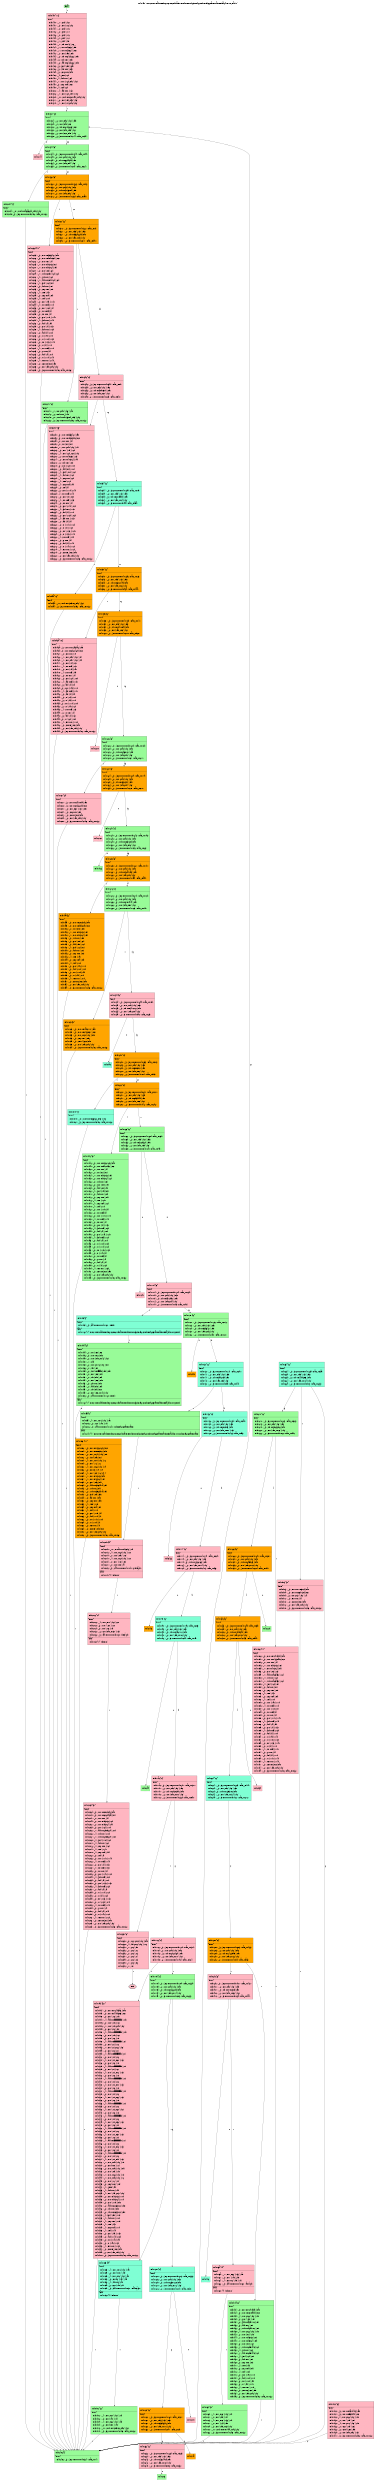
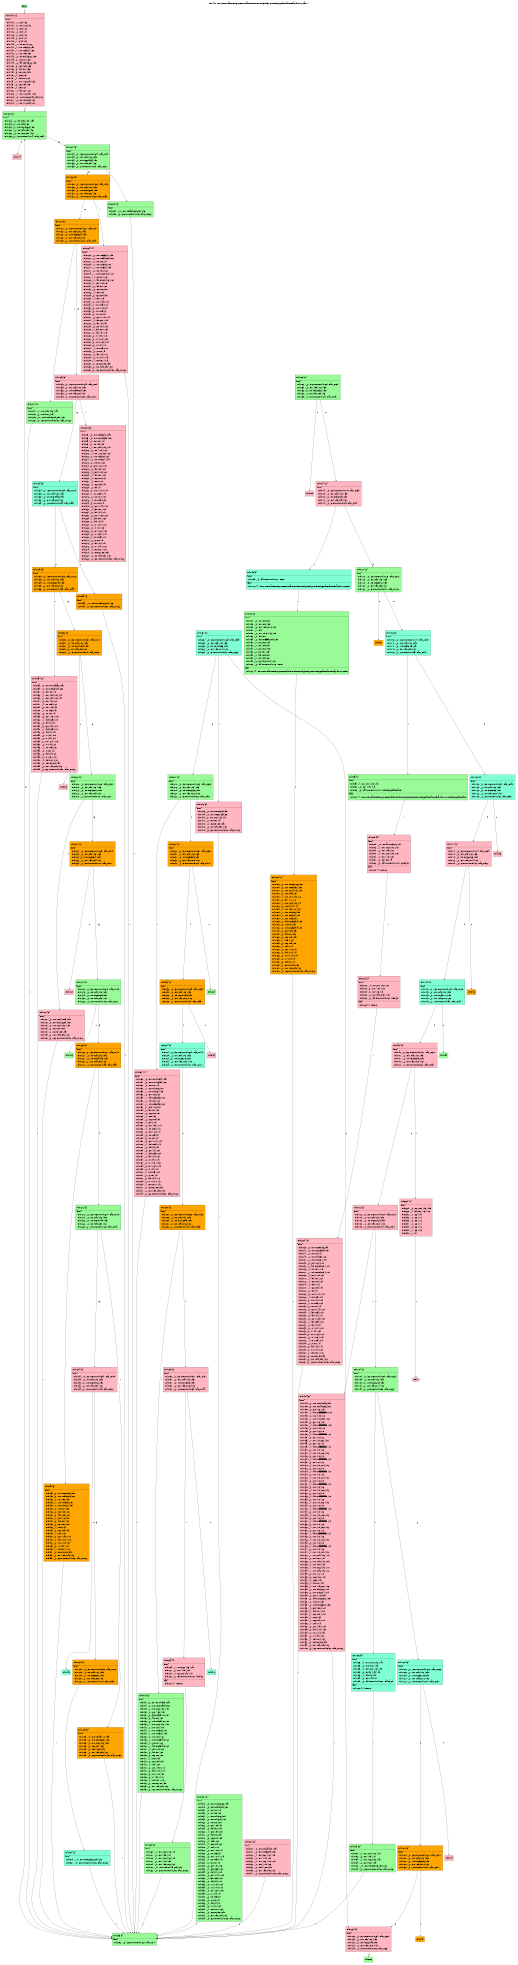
(67, 6) -> (24, 6)
(136, 1095) -> none
